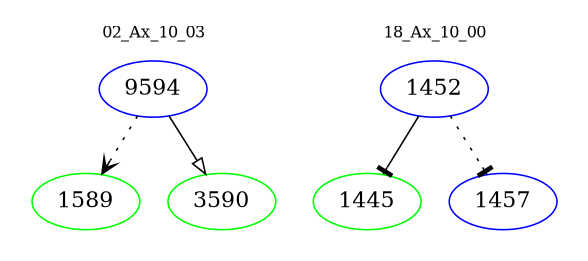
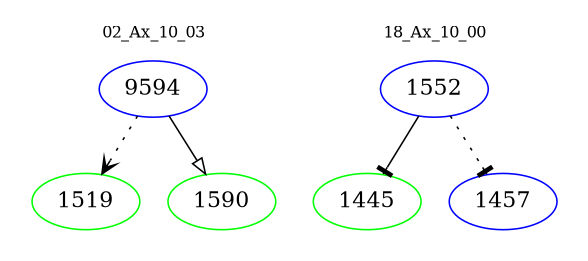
(434, 89) -> (434, 89)
(86, 202) -> (86, 202)
(222, 202) -> (222, 202)
